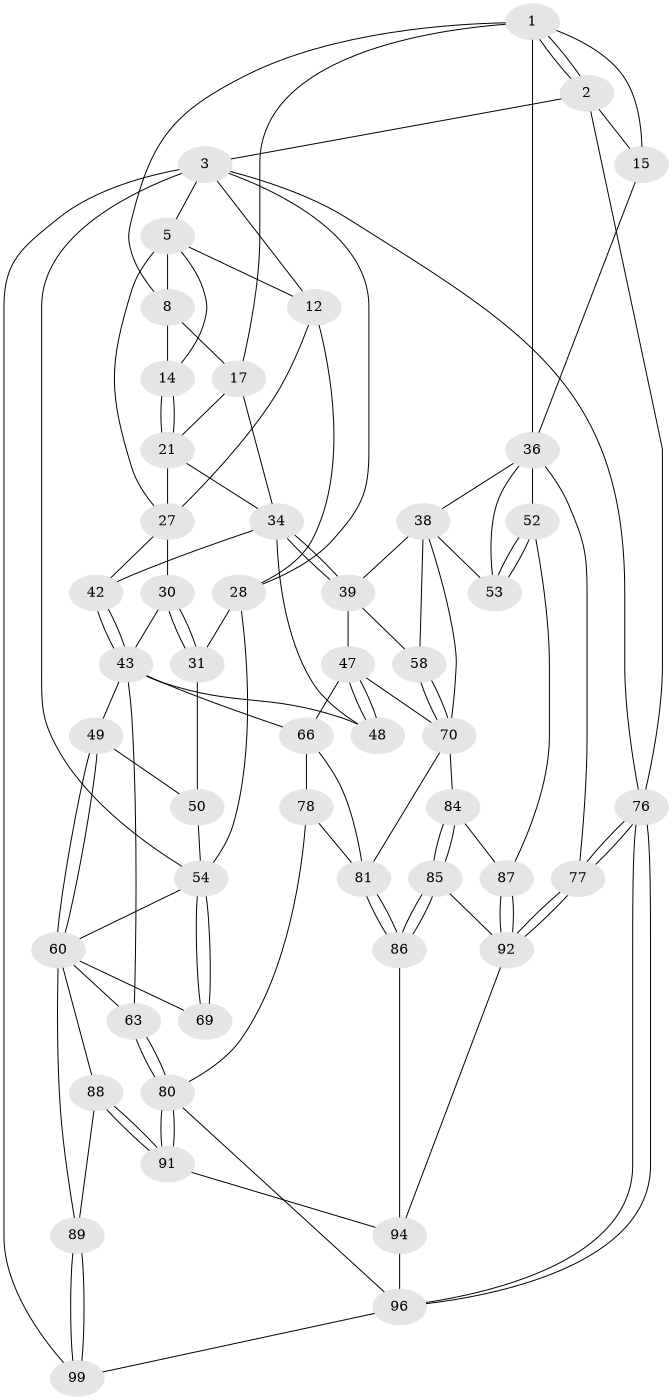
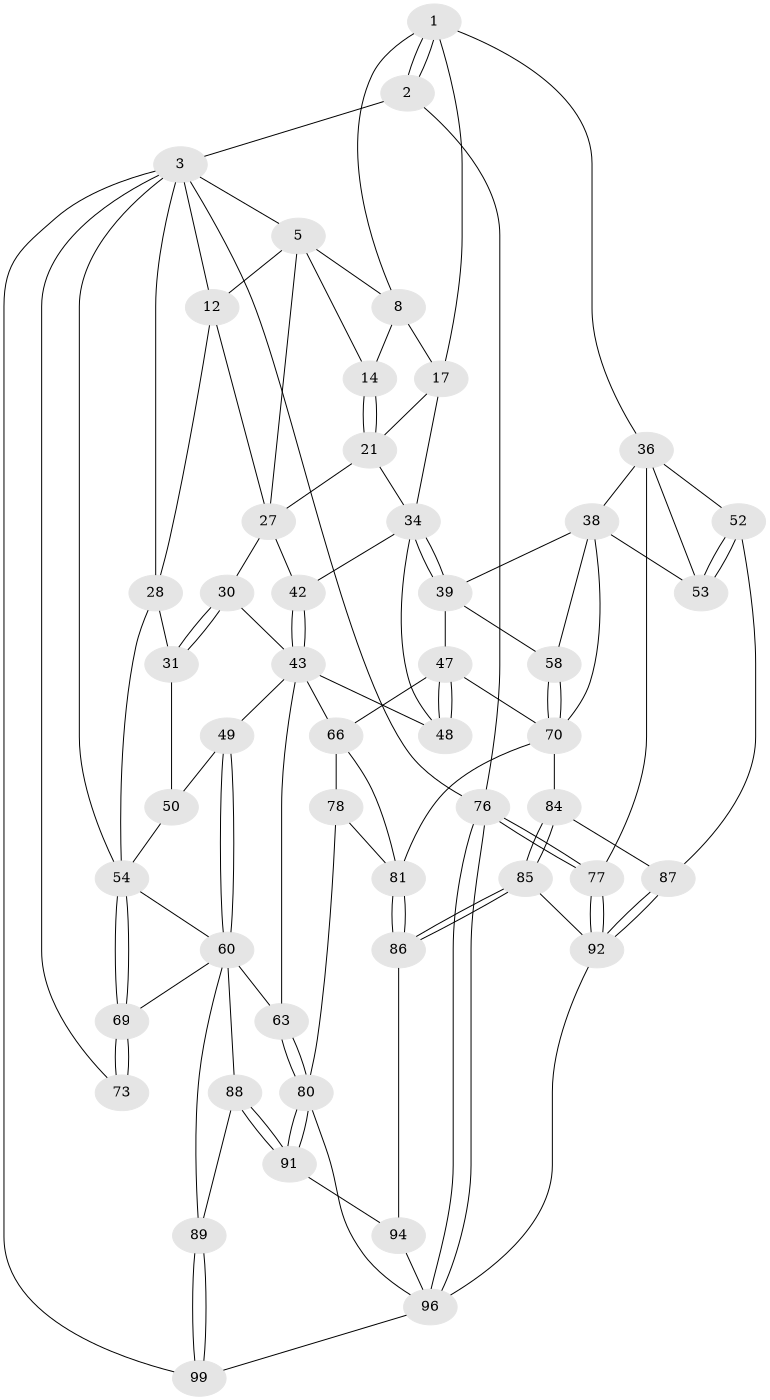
(642, 165) -> none
none -> (122, 1093)
(453, 1093) -> (552, 1149)
